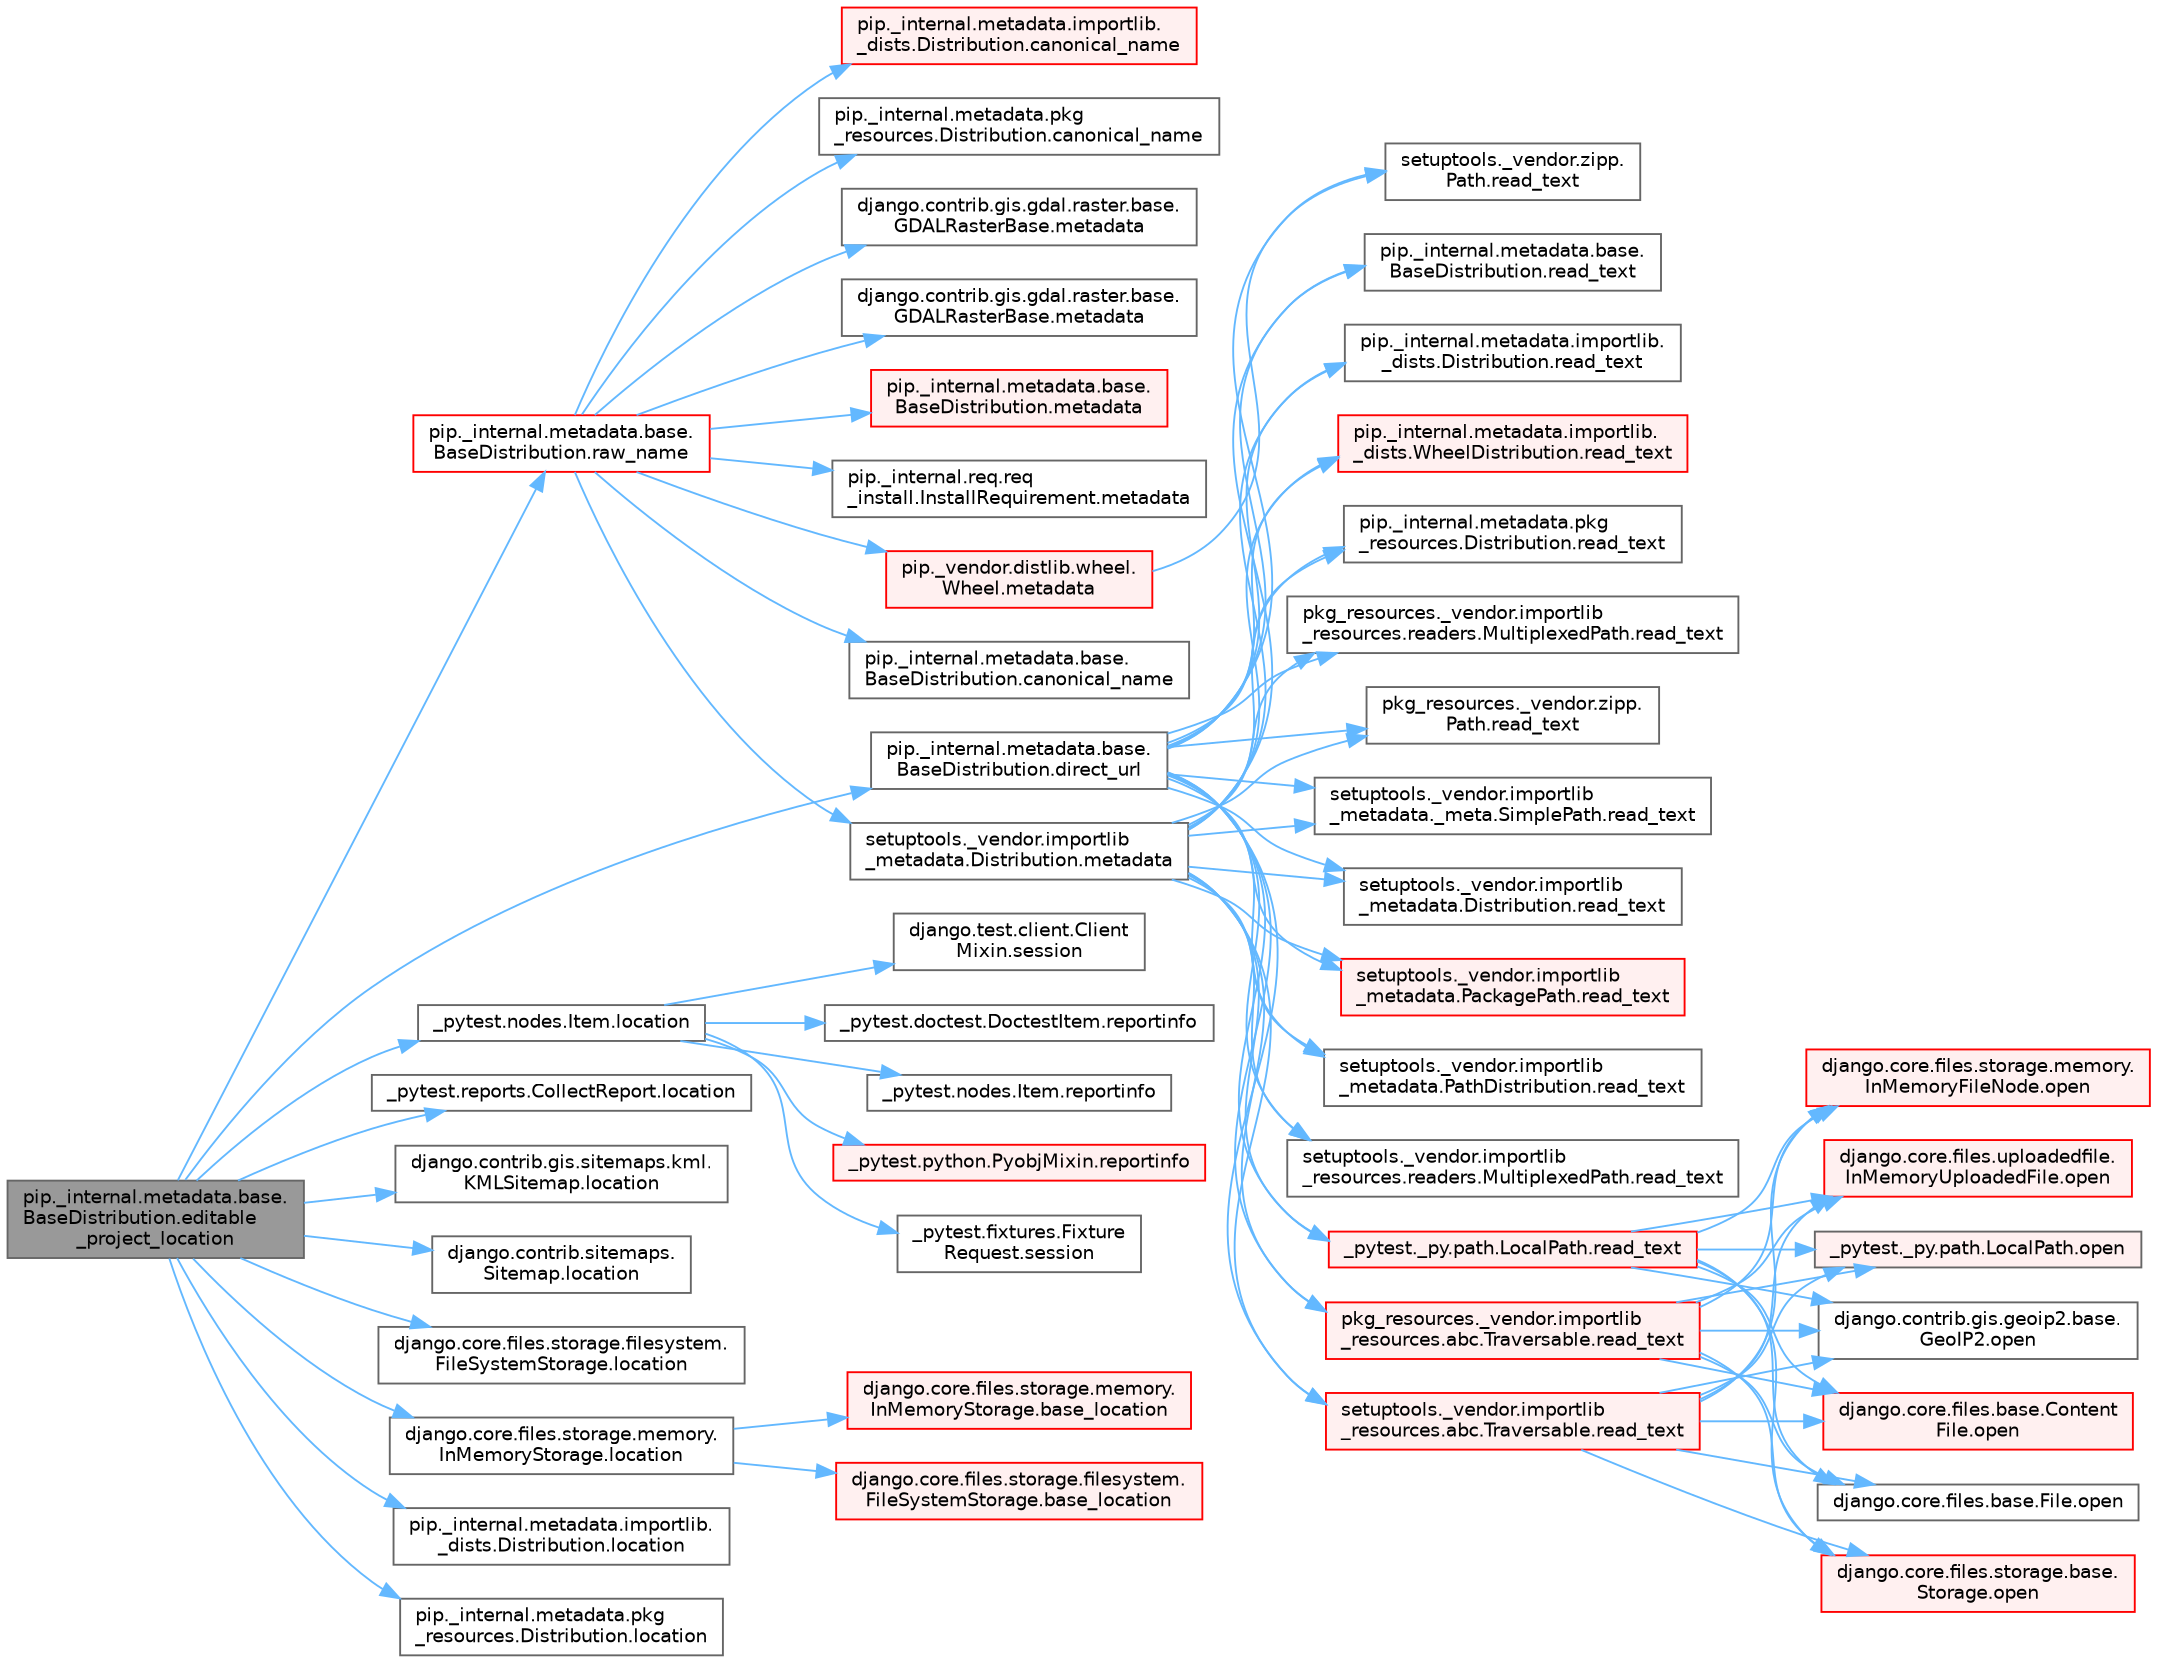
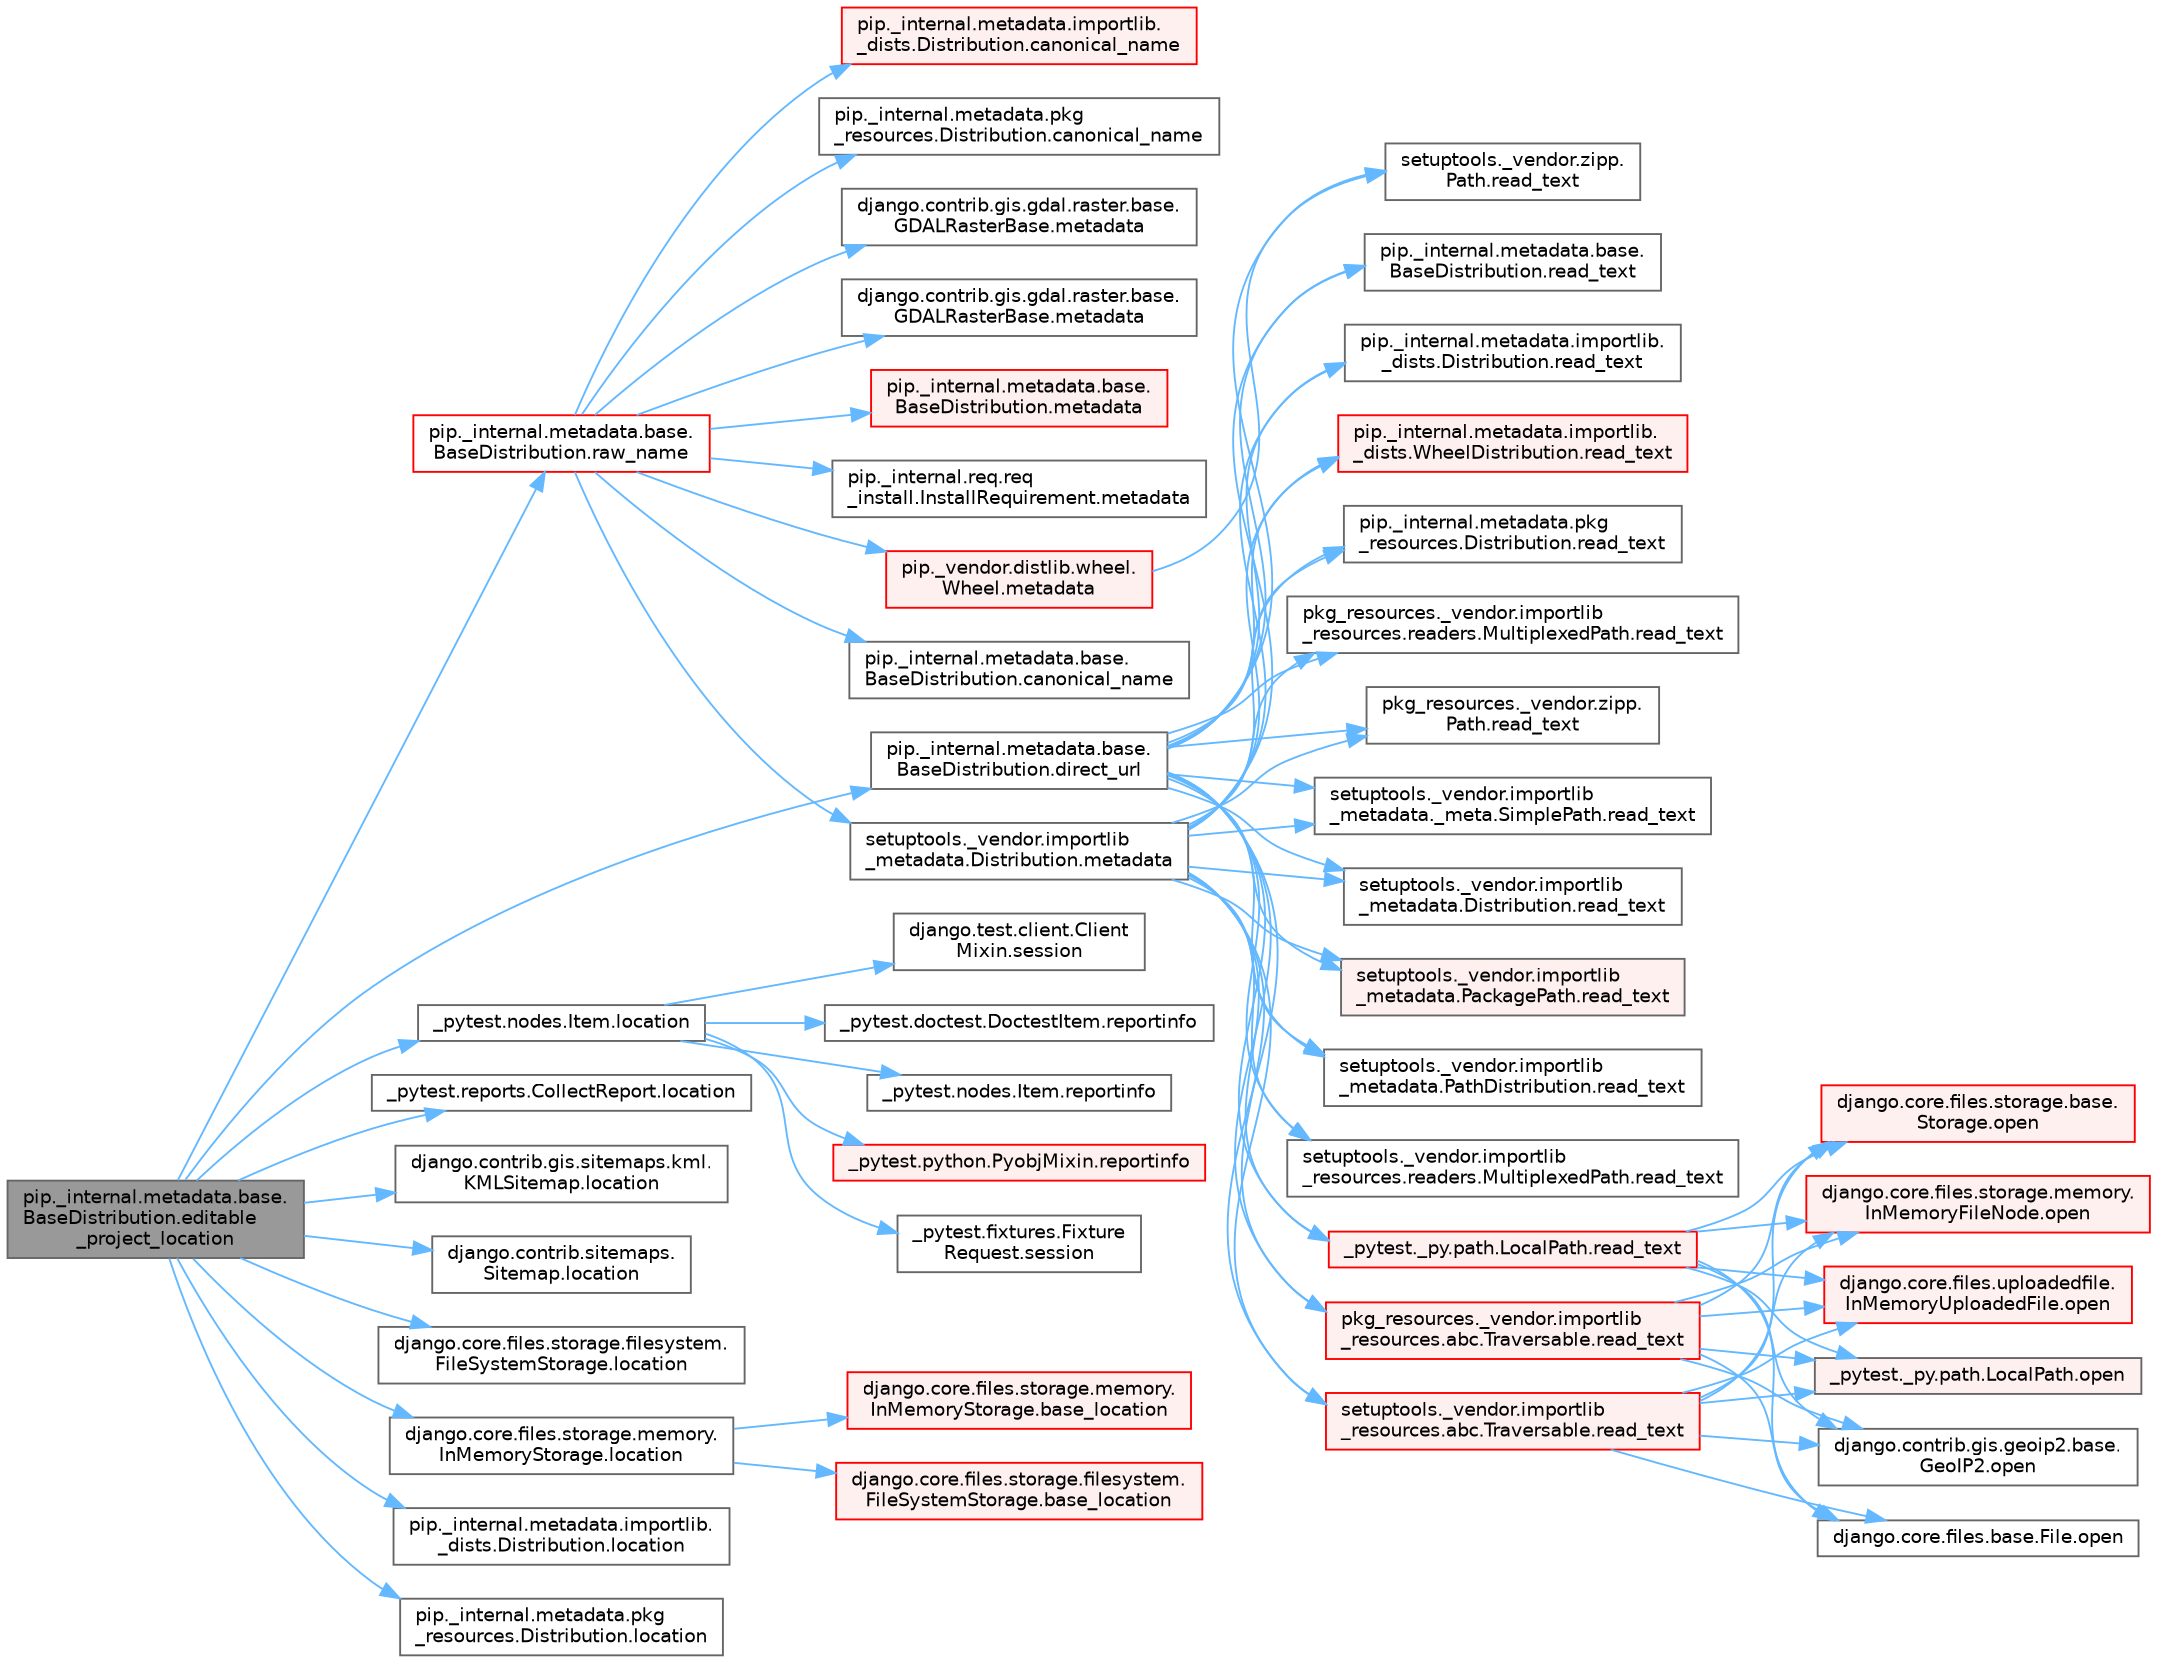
(1513, 987) -> (1513, 987)
(1978, 1421) -> none
